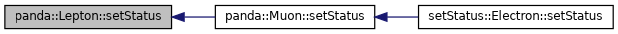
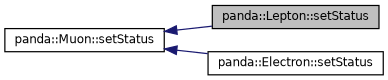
(200, 17) -> (194, 28)
(516, 17) -> (296, 63)
